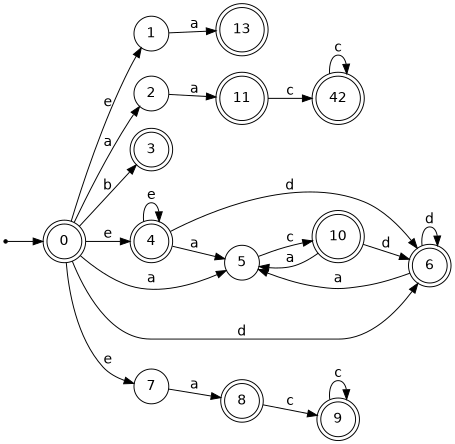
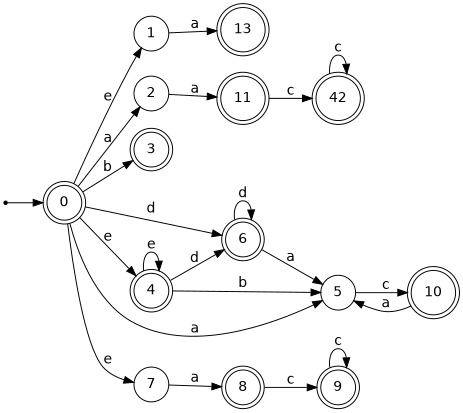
(194, 244) -> (243, 283)
(381, 250) -> none
